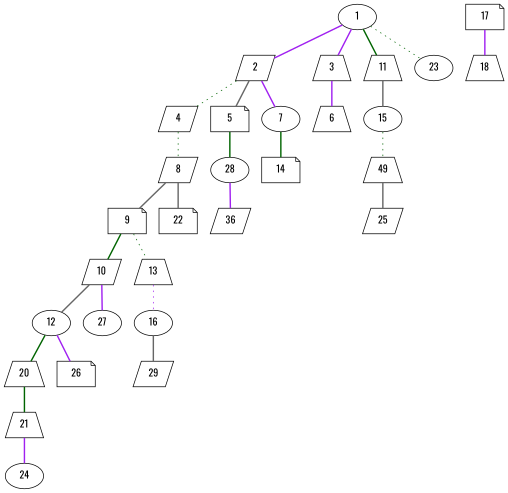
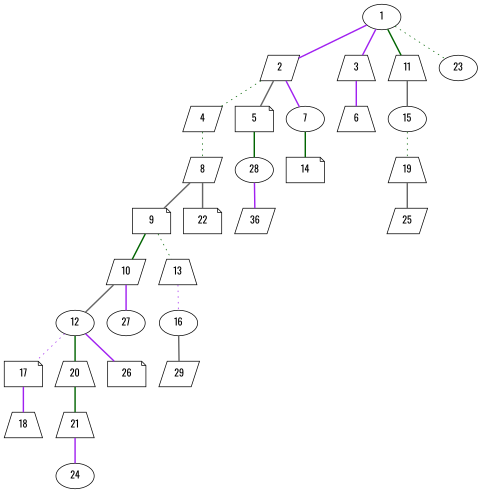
(383, 170) -> (407, 170)
none -> (50, 347)
